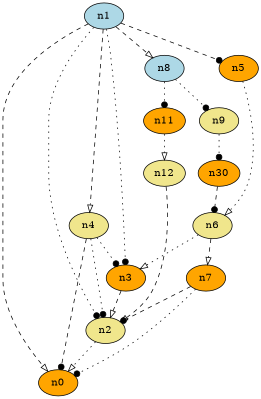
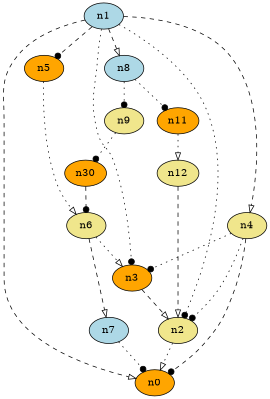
(206, 278) -> (109, 330)
(159, 303) -> none
